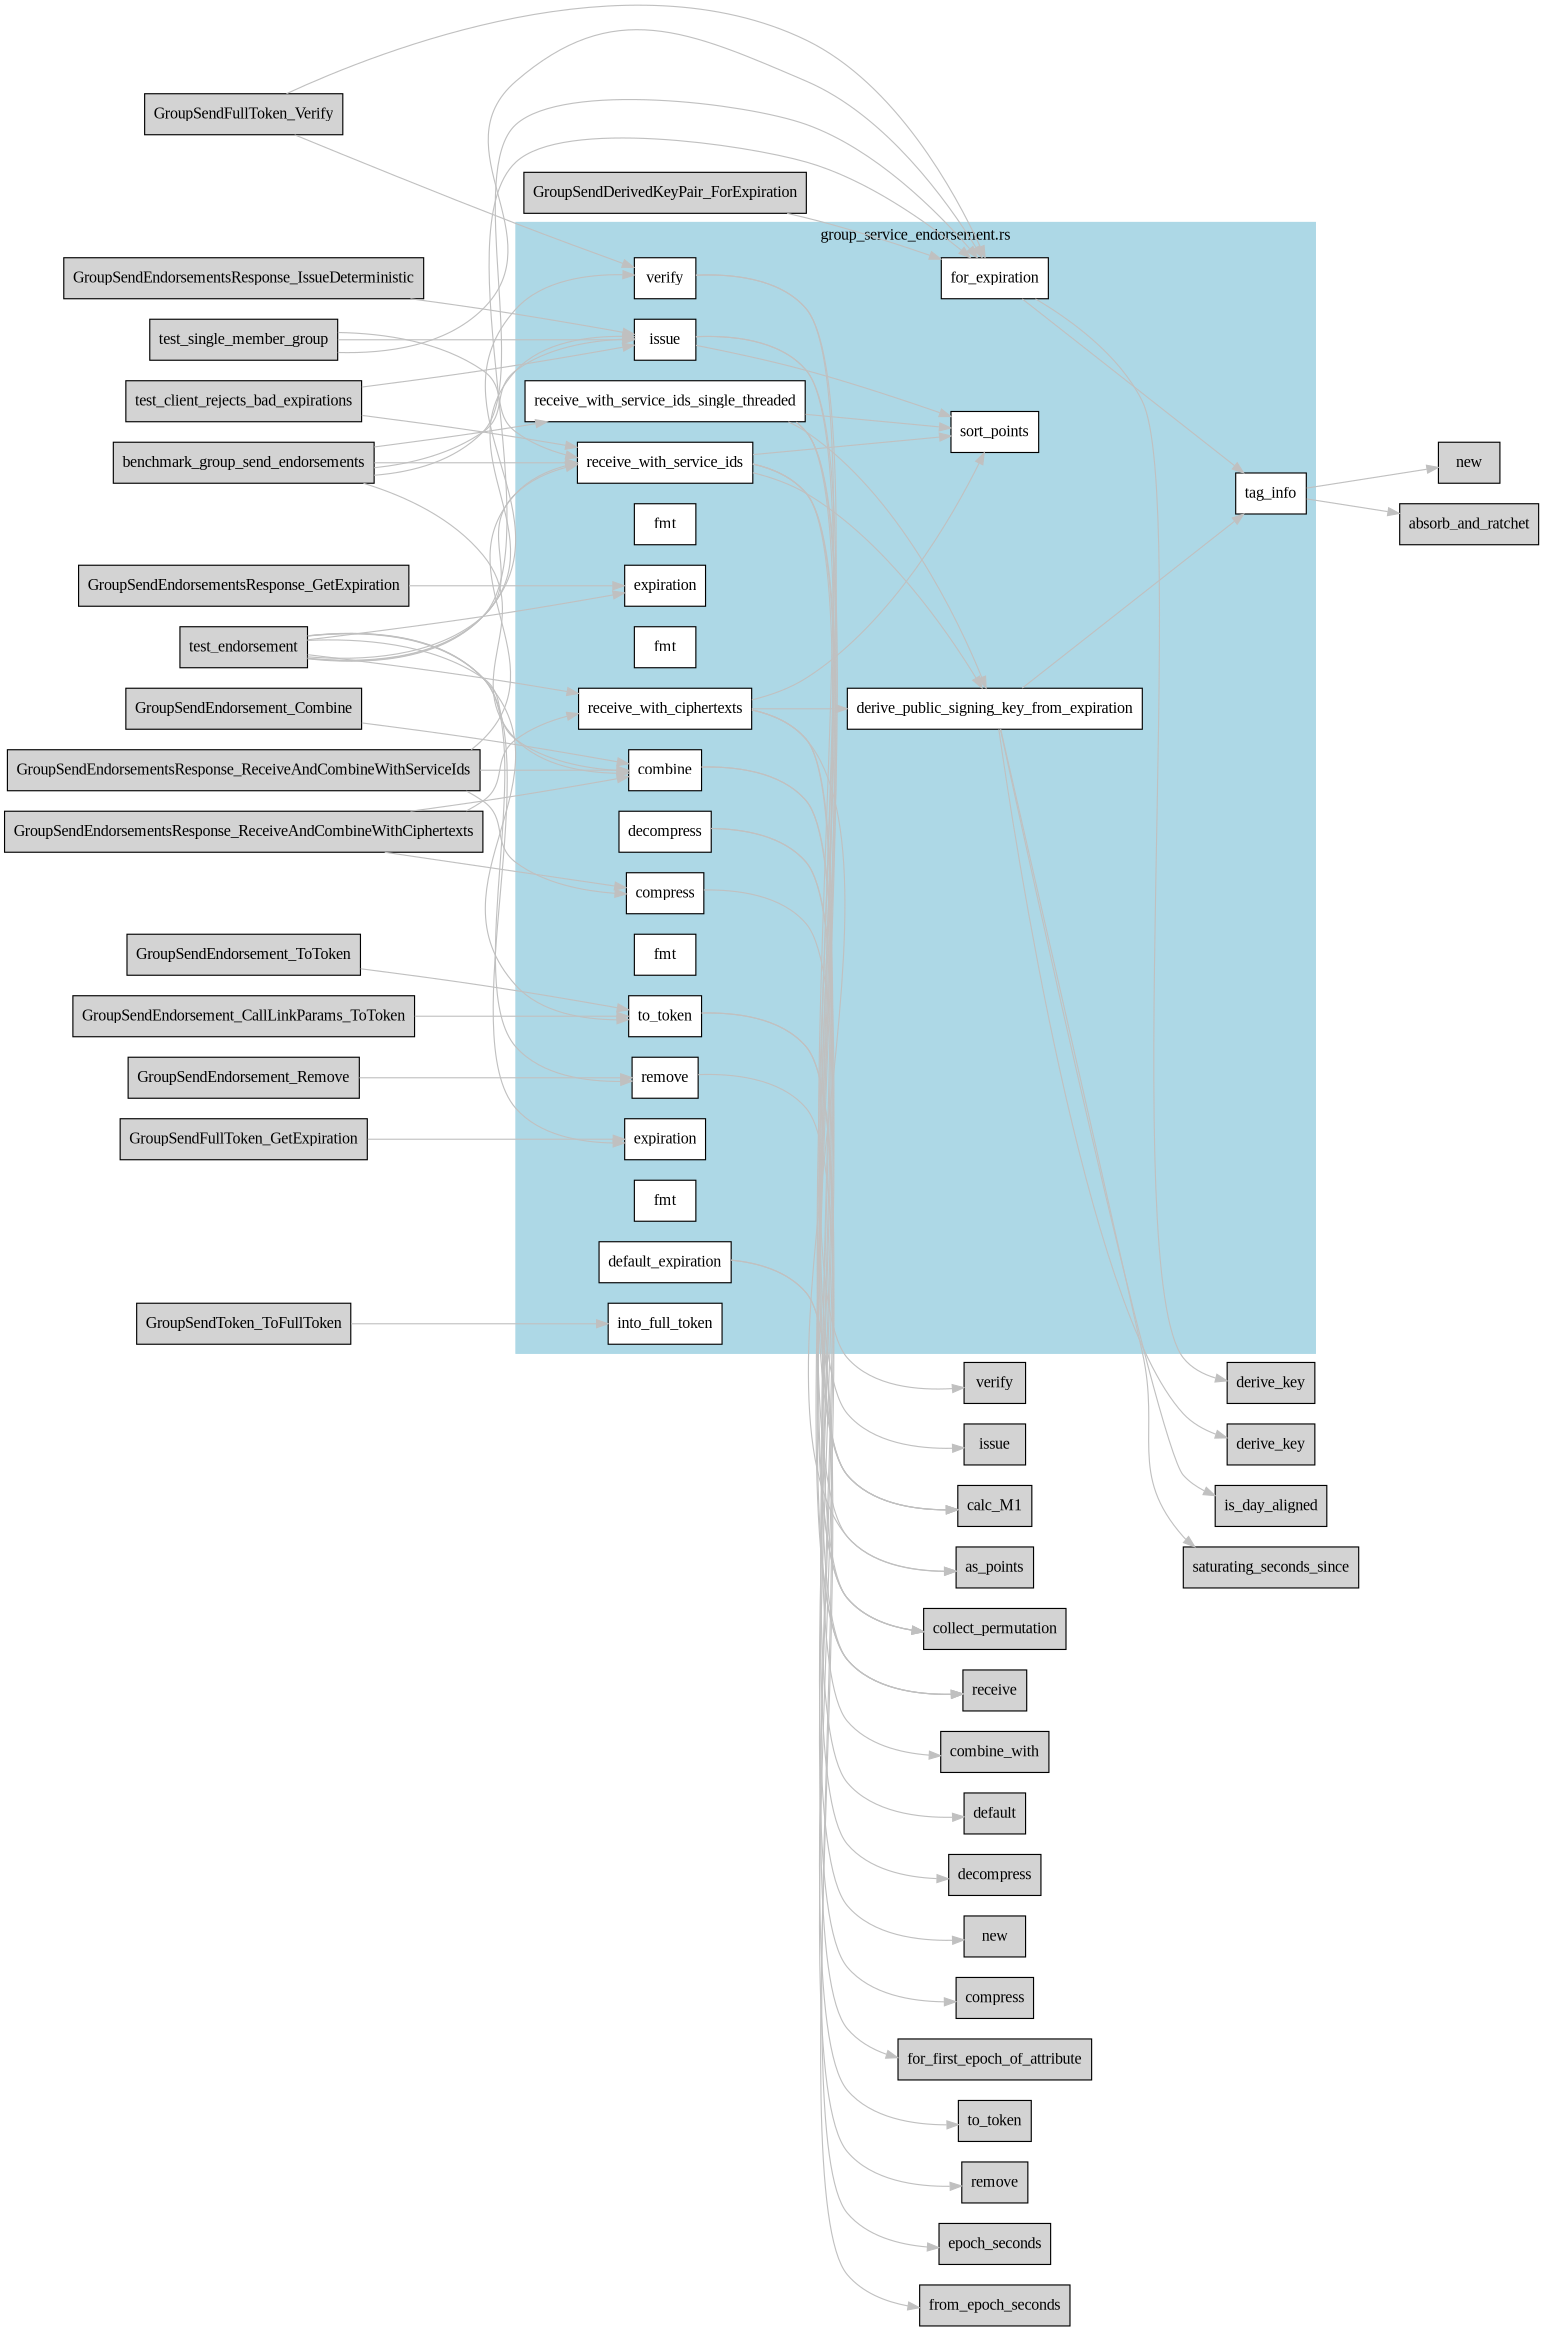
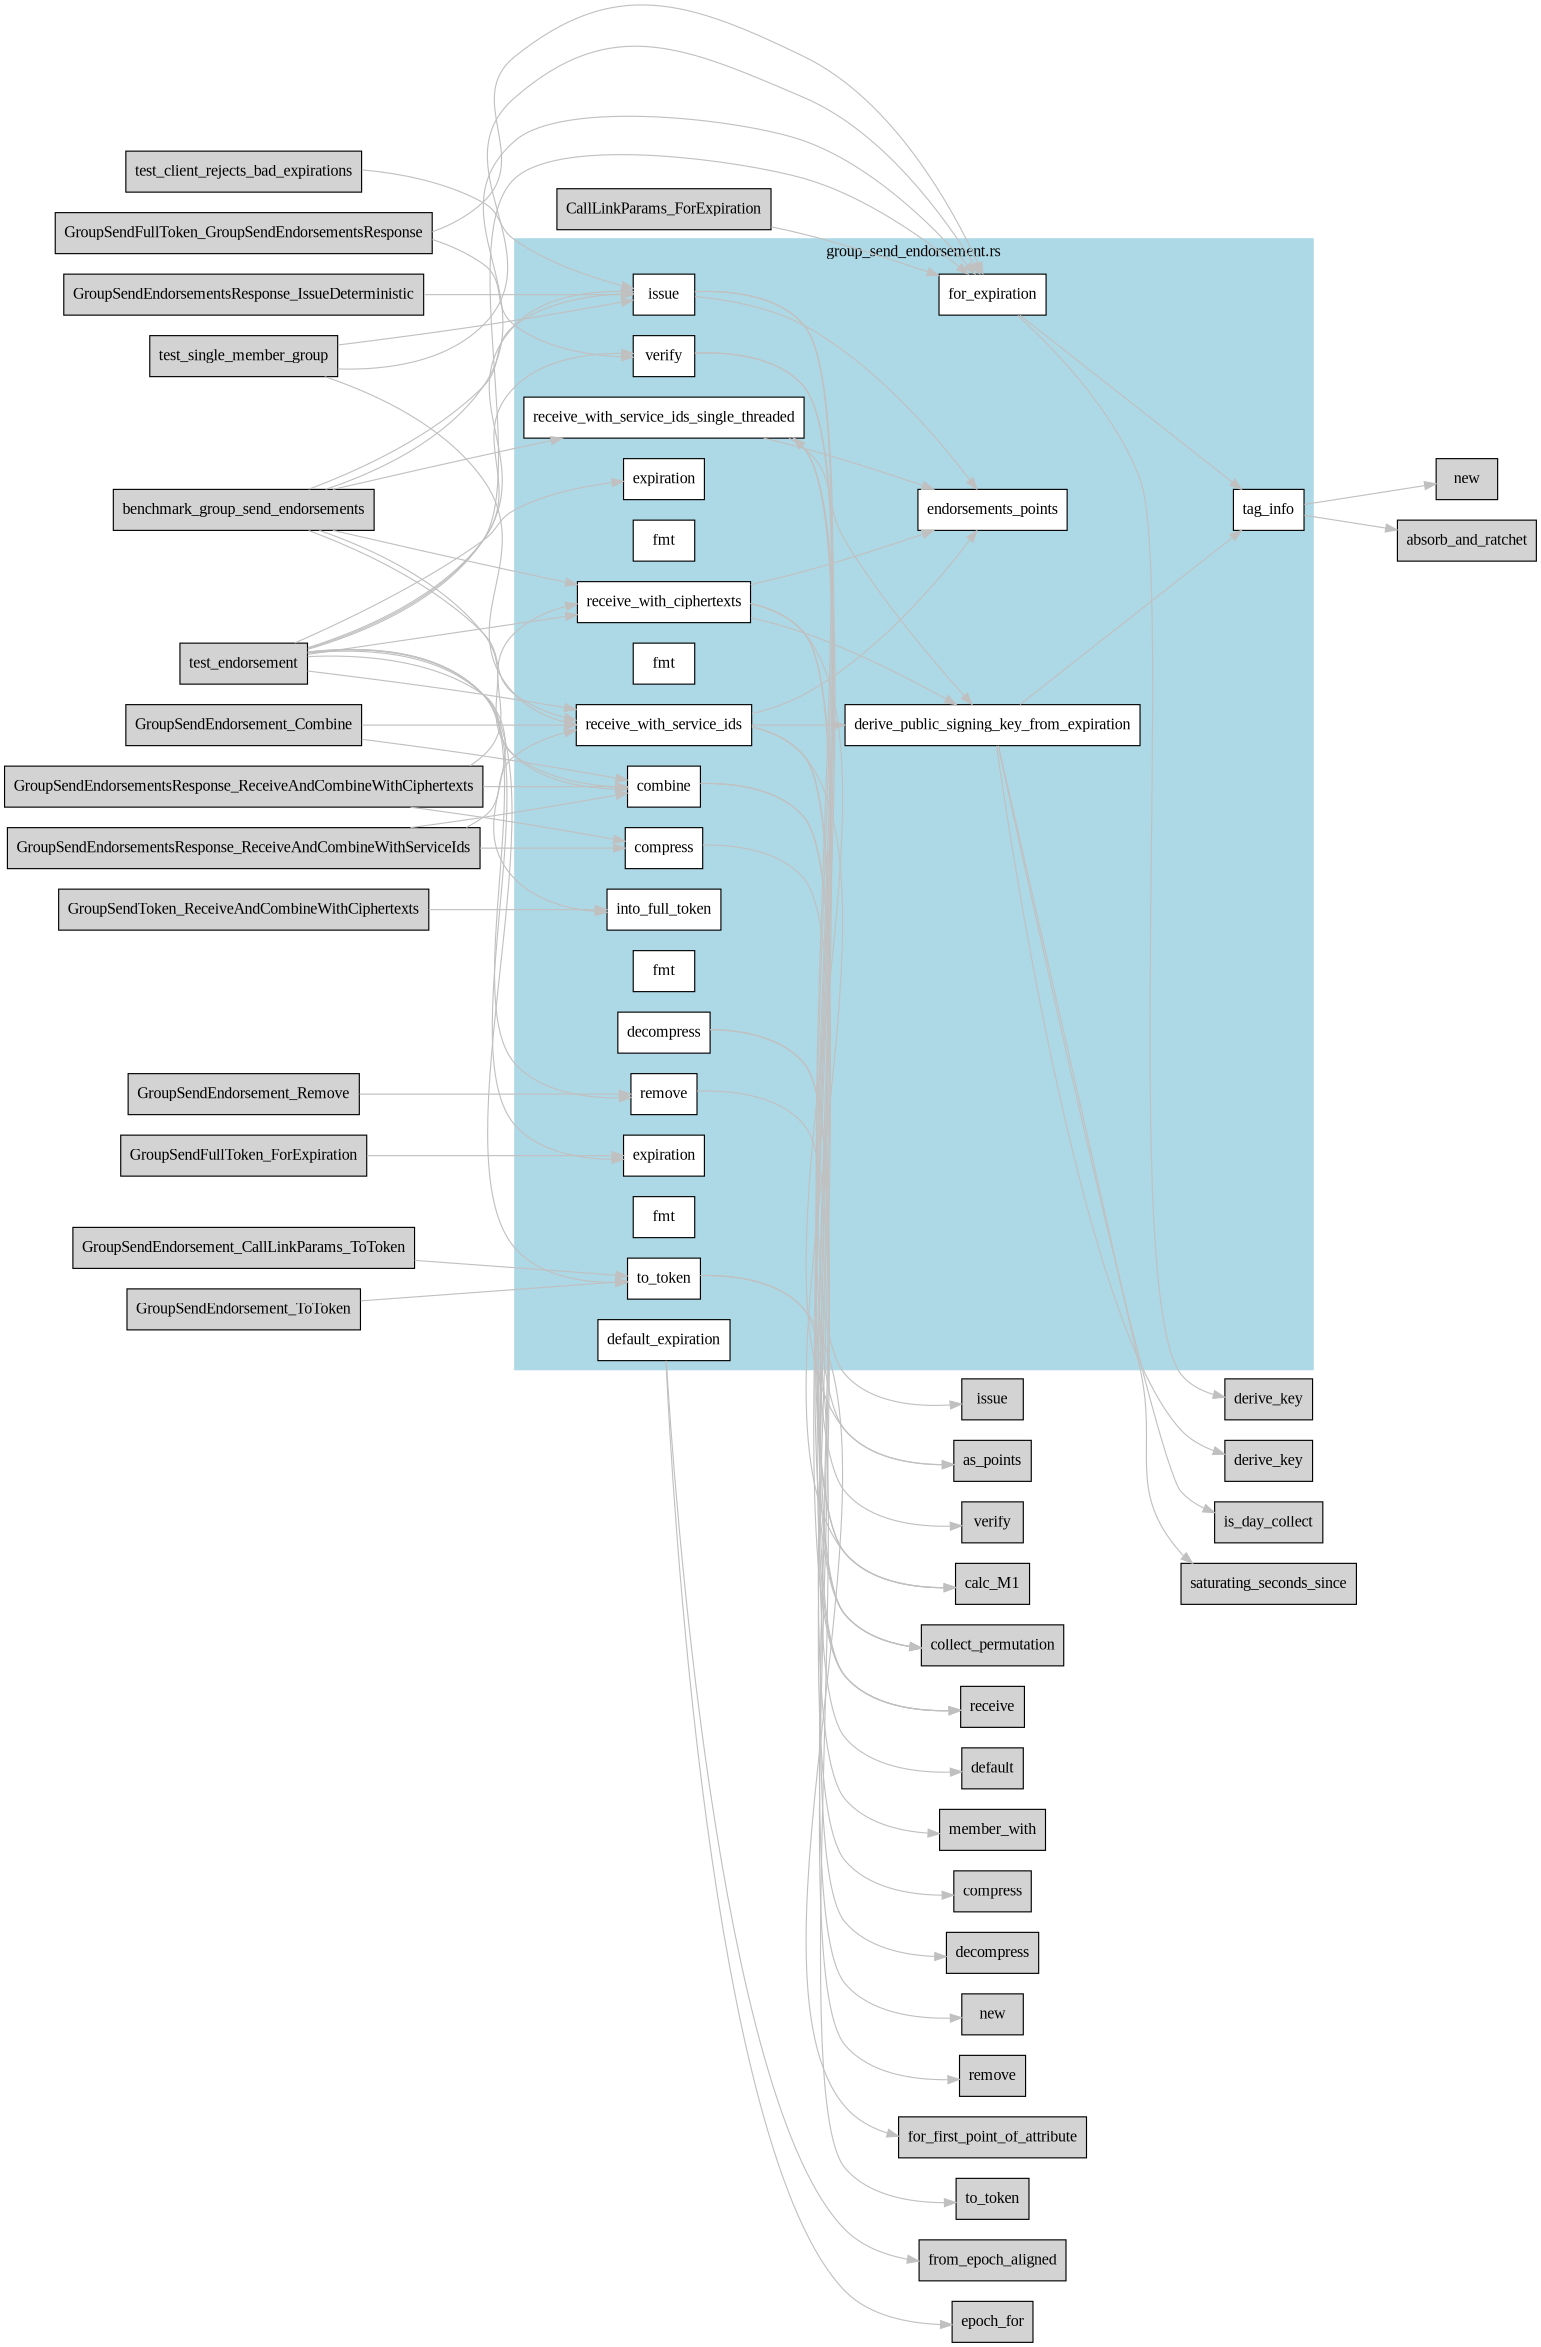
(244, 114) -> (244, 233)
(665, 193) -> (664, 209)
(916, 236) -> (914, 252)
(459, 428) -> (463, 725)
(995, 432) -> (993, 510)
none -> (443, 556)
(244, 586) -> none
none -> (494, 832)
(825, 1000) -> (822, 1059)
(244, 1139) -> (244, 1156)
(244, 1324) -> (244, 910)
(1271, 1506) -> (1269, 1522)
(995, 1752) -> (993, 1830)
(995, 2059) -> (993, 2137)
(995, 2244) -> (993, 2322)
(995, 2305) -> (993, 2260)
